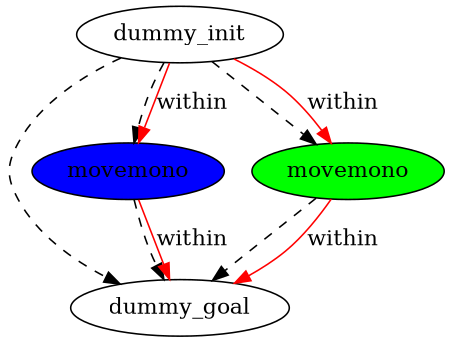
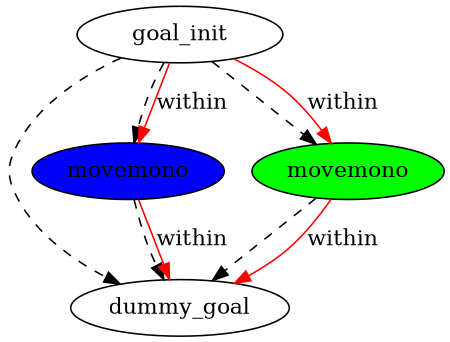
(180, 35) -> (180, 35)
